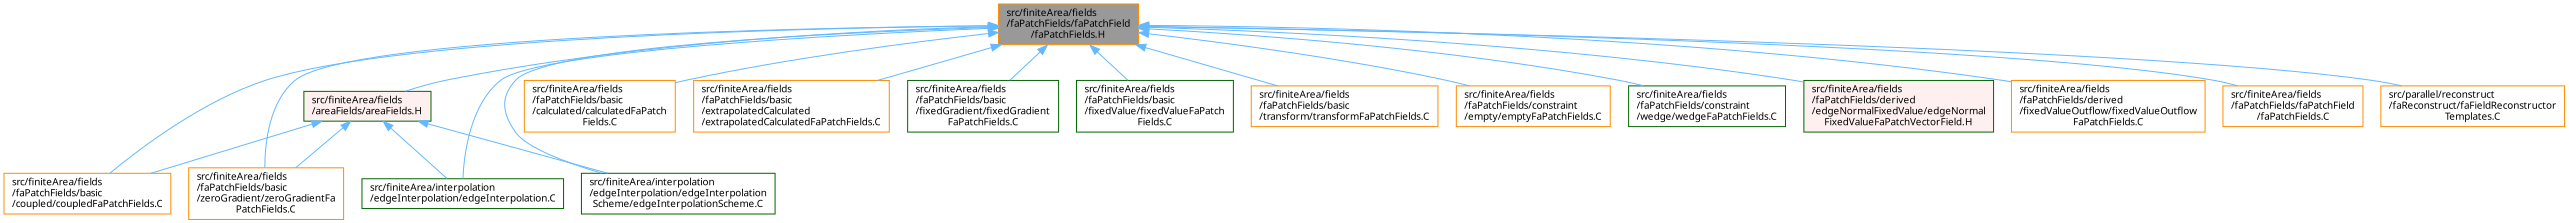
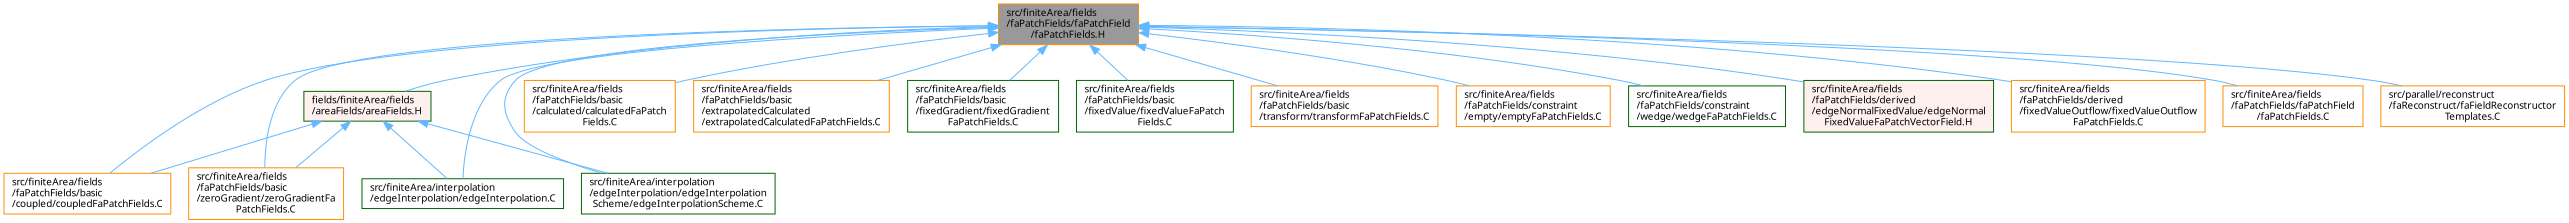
(367, 106) -> (367, 106)
